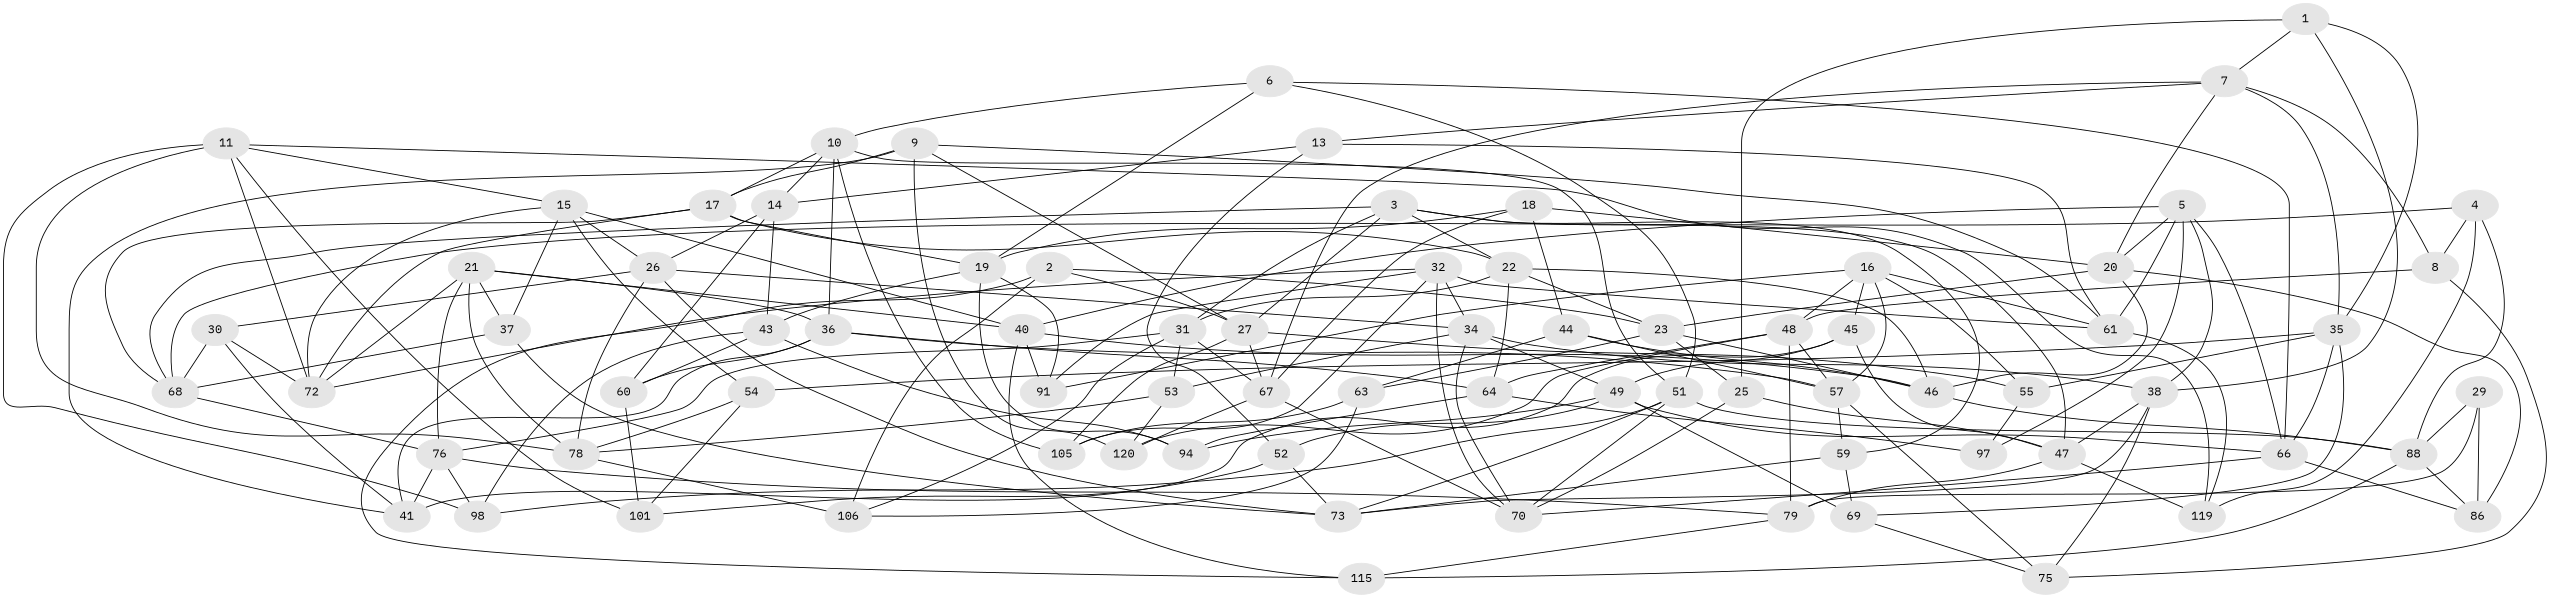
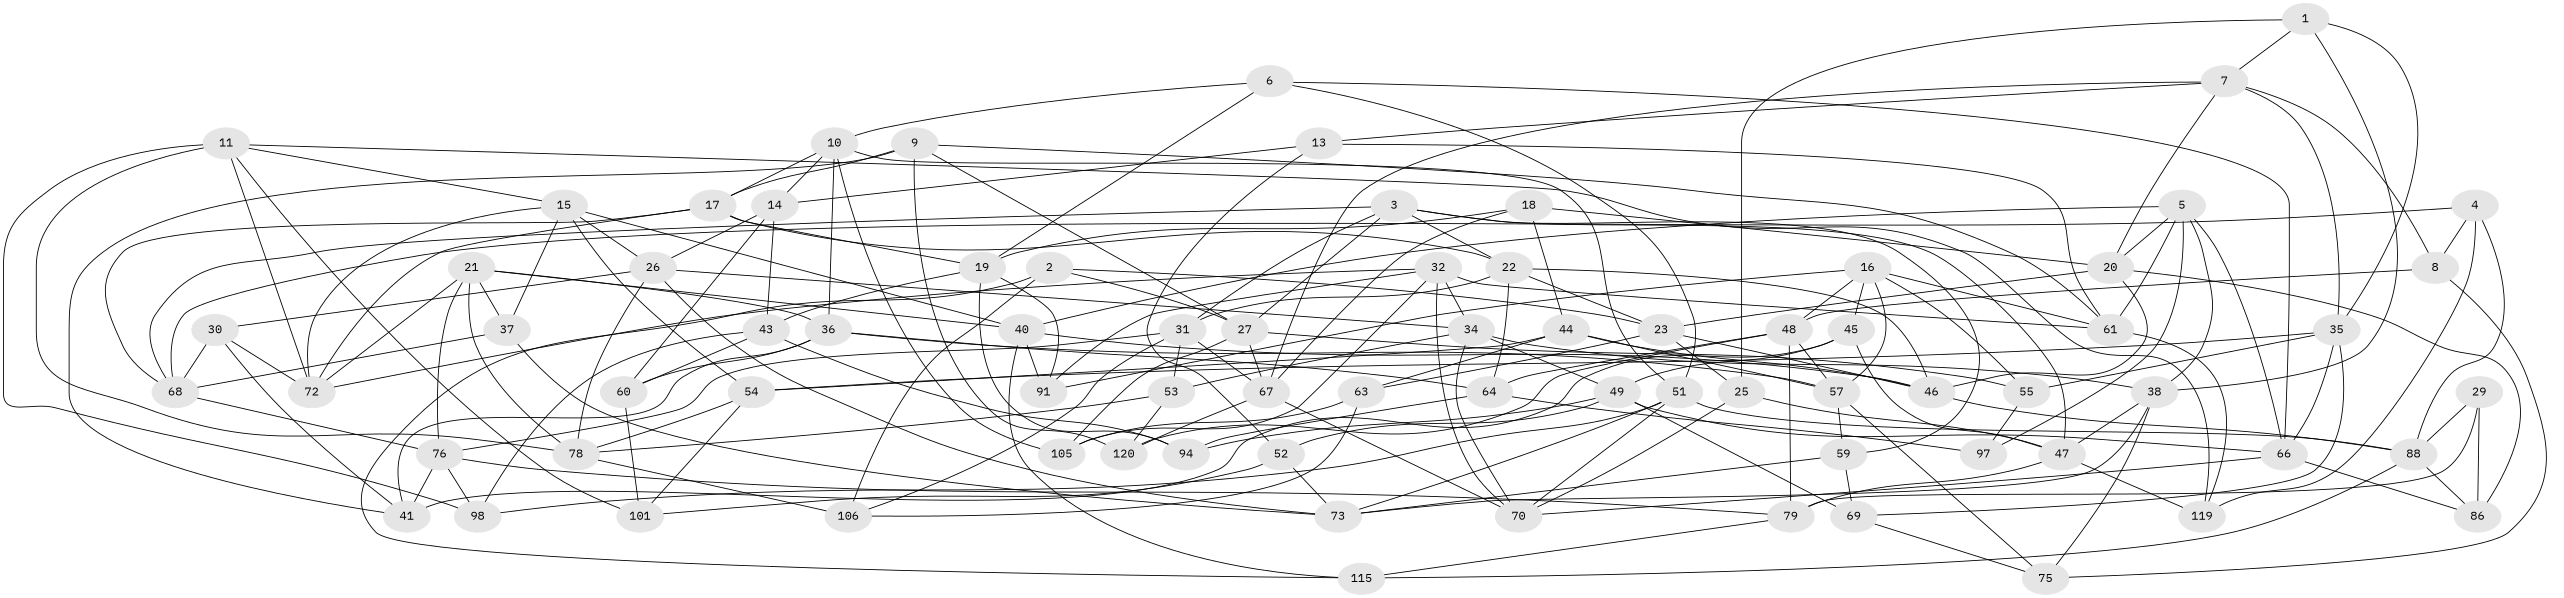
none -> (1160, 368)
